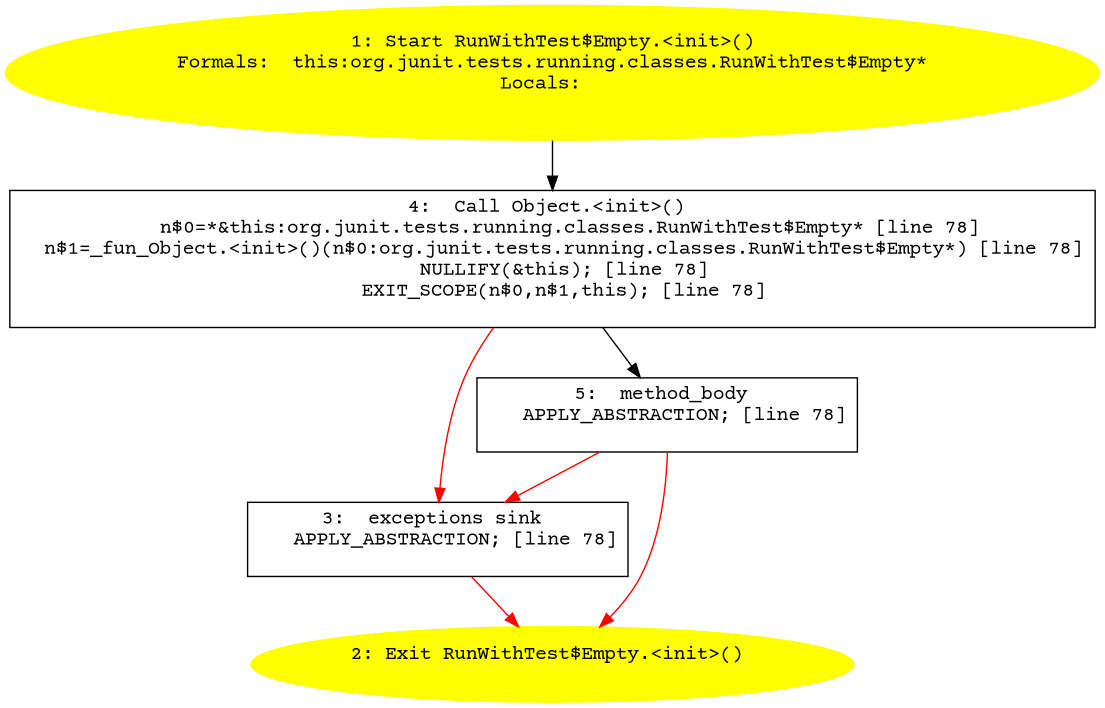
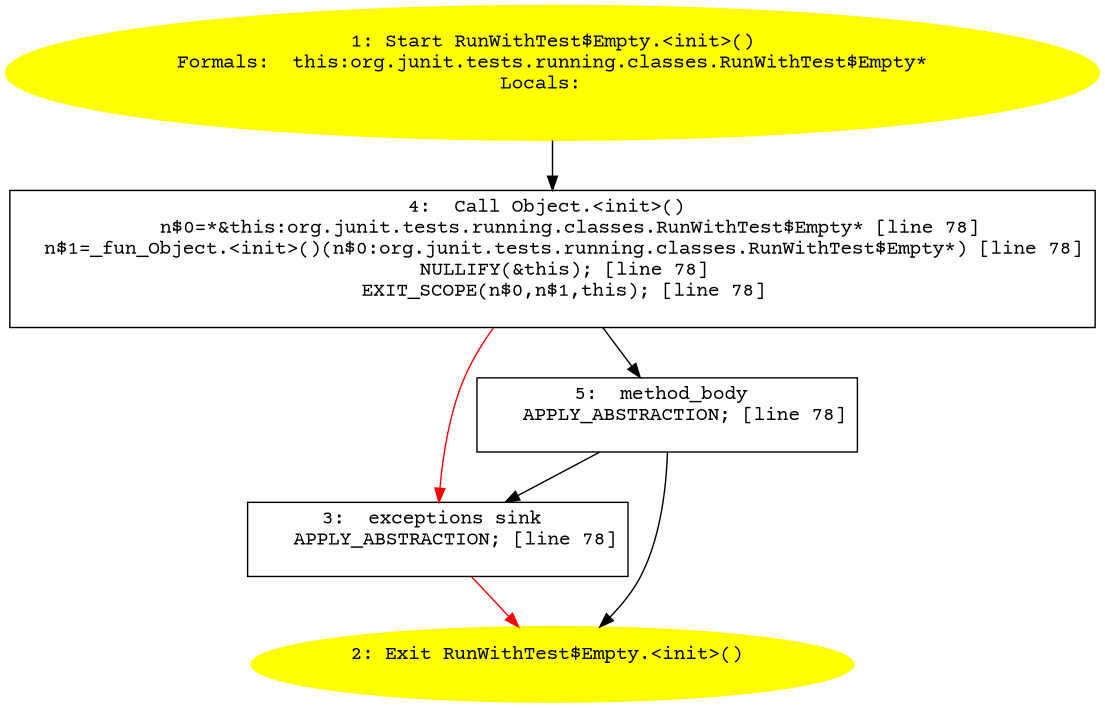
(559, 474) -> (559, 474)
(655, 540) -> (655, 540)
